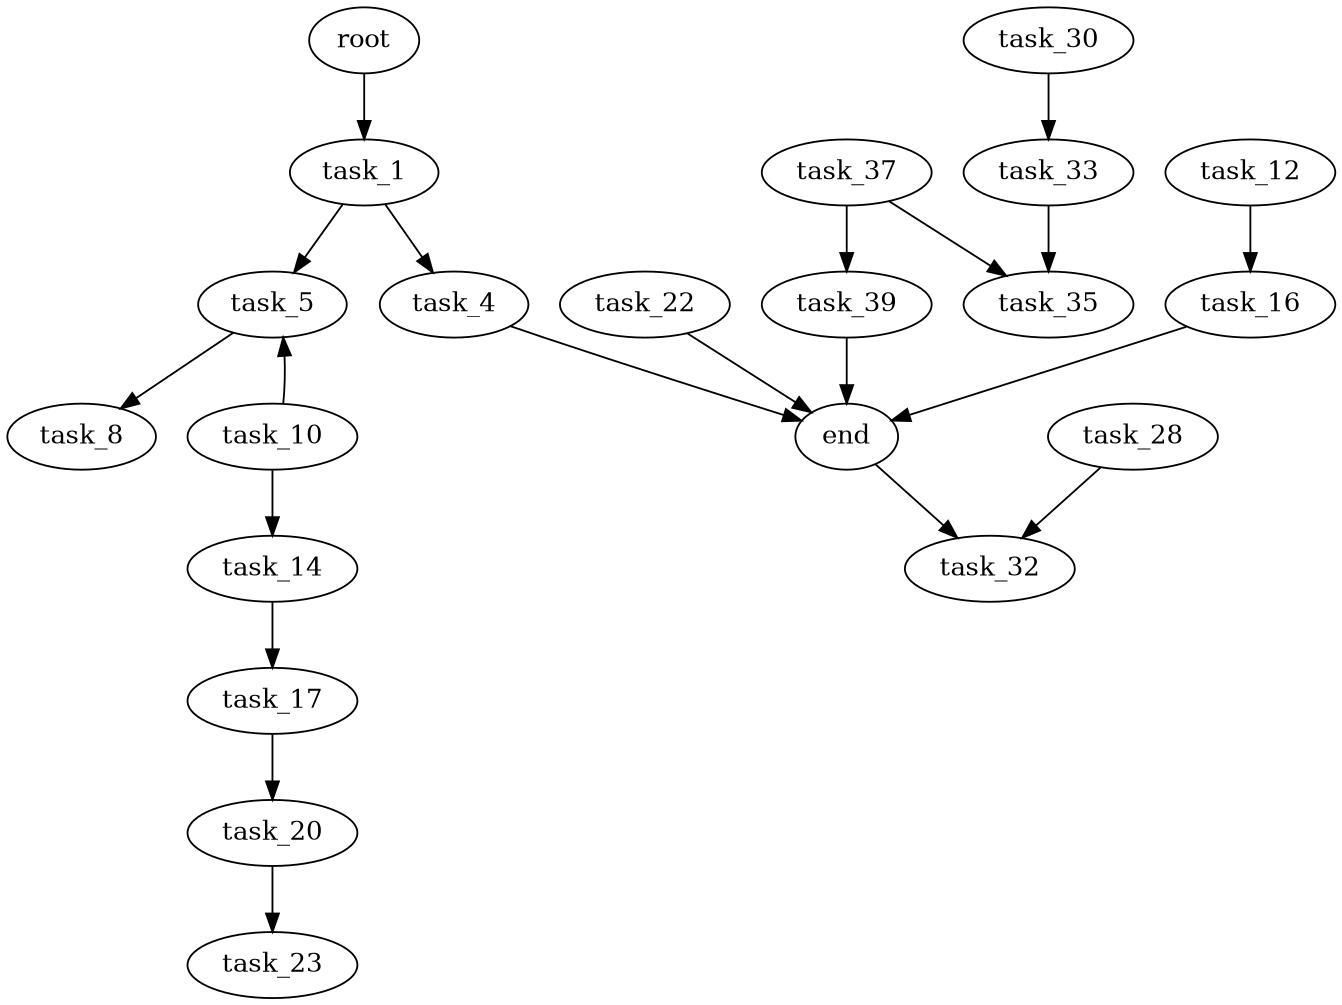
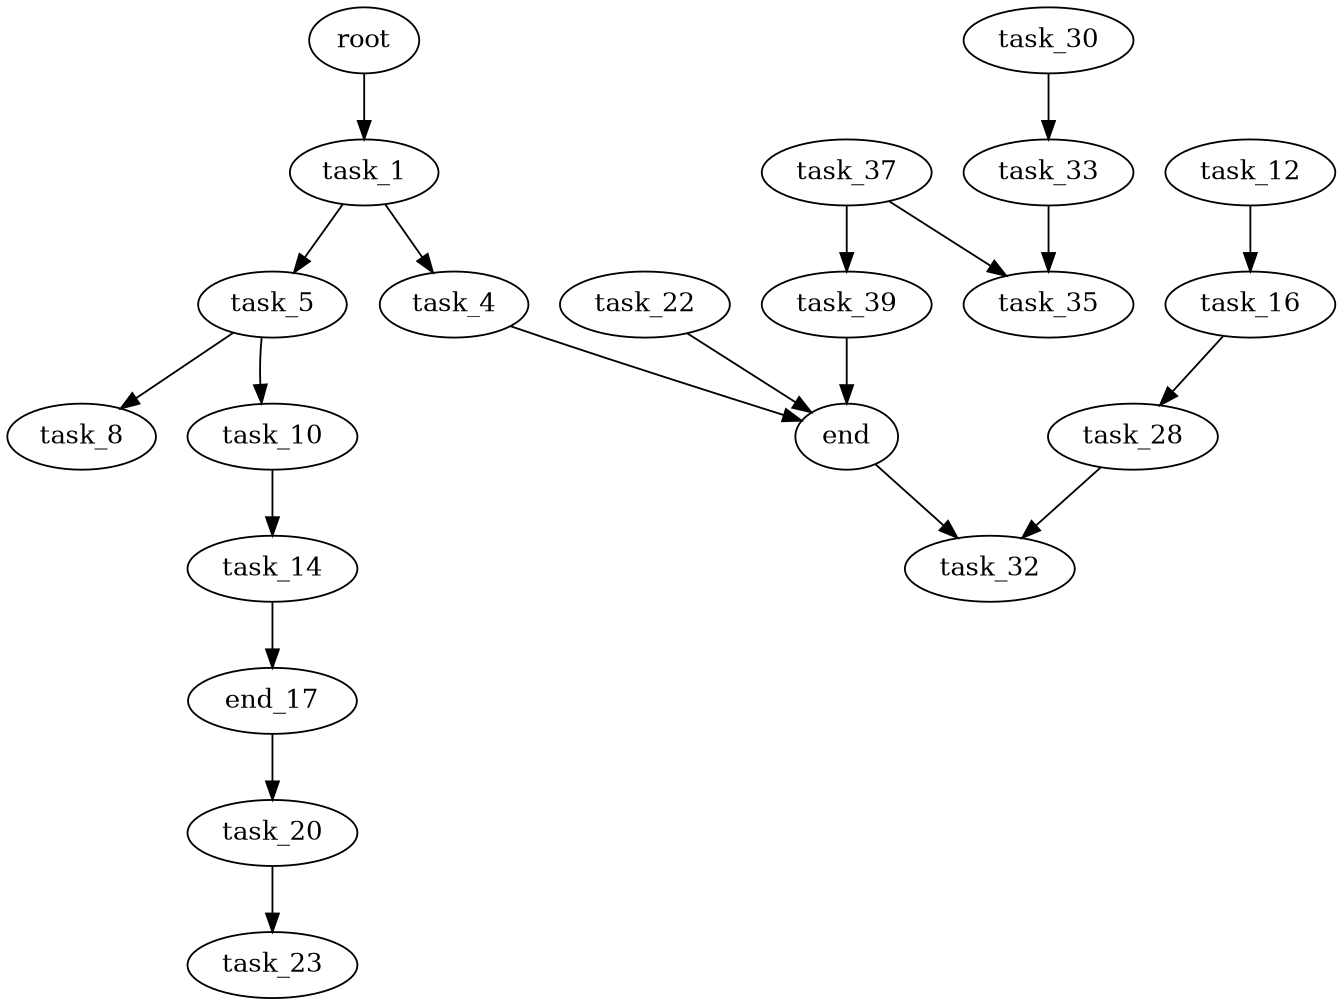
(1048, 371) -> (1198, 364)
(285, 380) -> (260, 361)
(272, 701) -> (272, 701)
